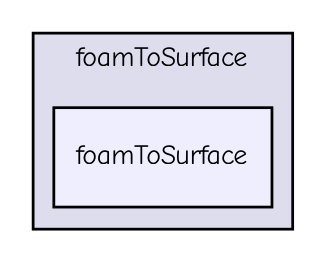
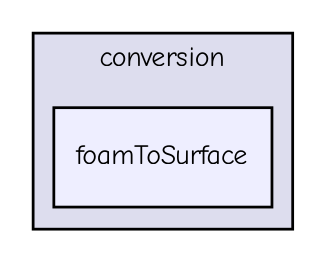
(163, 59) -> (163, 59)
